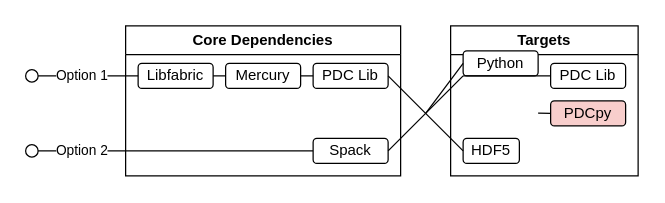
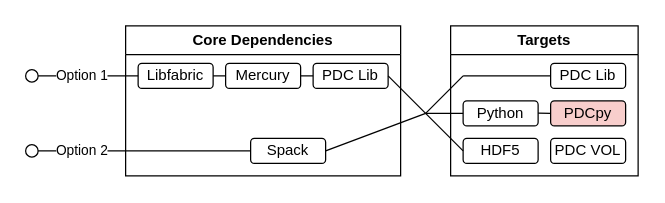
(501, 63) -> (501, 113)
(351, 151) -> (288, 151)
(491, 151) -> (501, 151)
none -> (588, 151)
